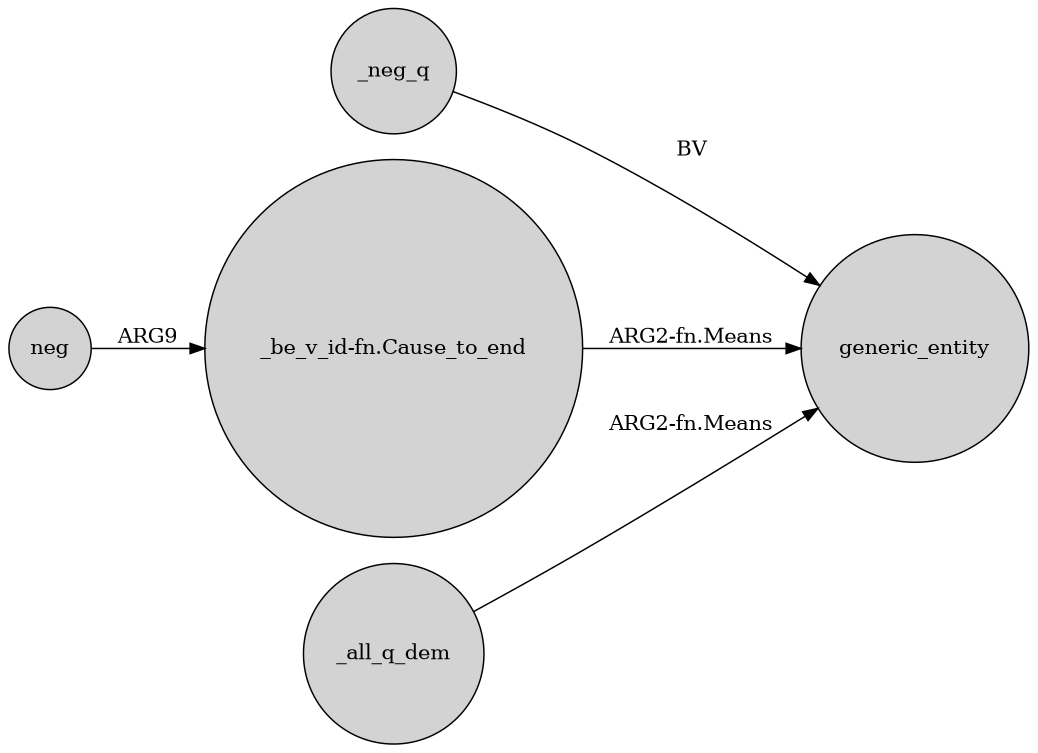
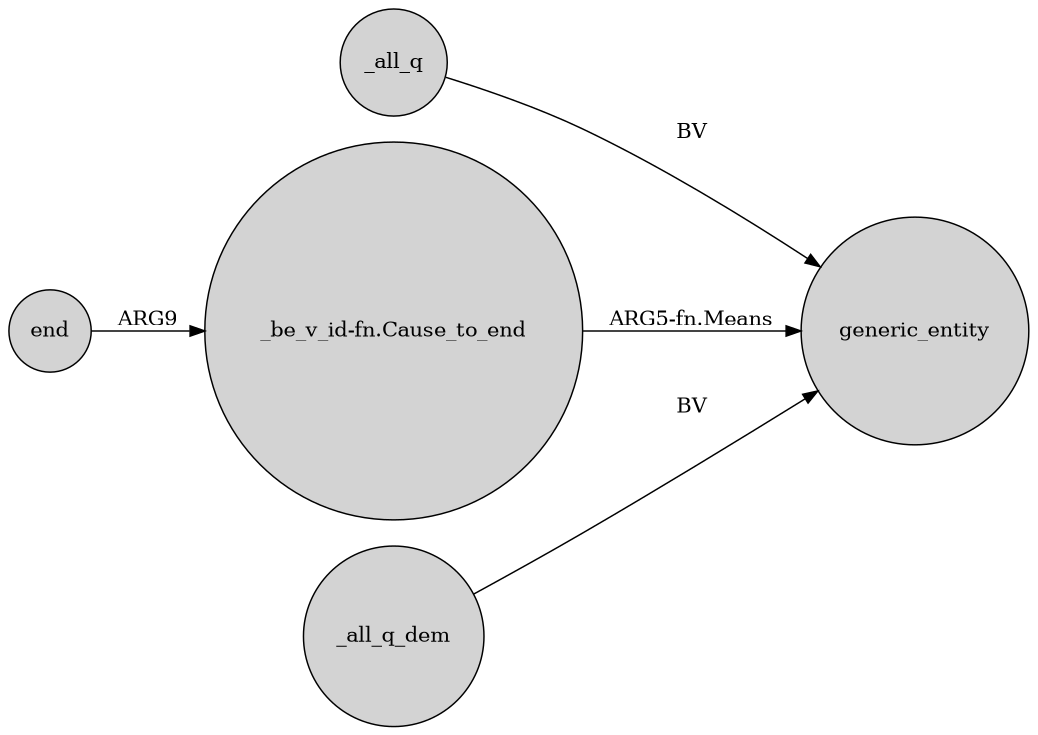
(394, 71) -> (394, 63)
(692, 337) -> (692, 320)
(50, 348) -> (50, 331)
(692, 424) -> (692, 407)
